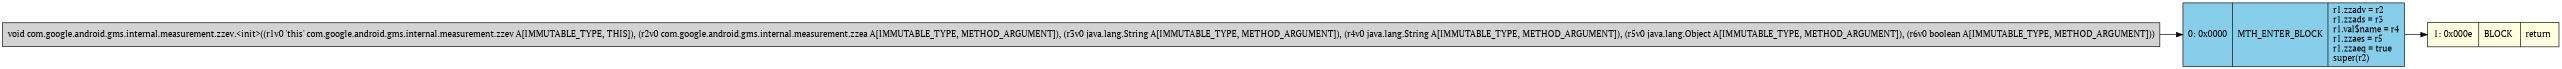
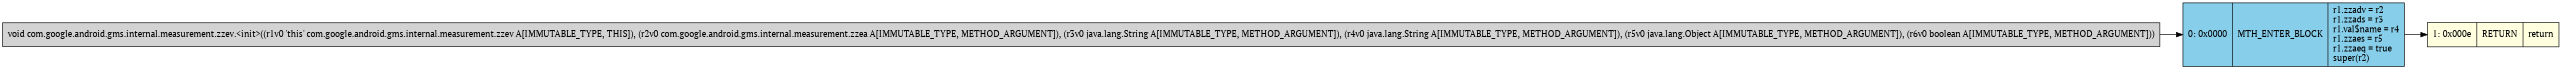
(2498, 34) -> (2500, 34)
